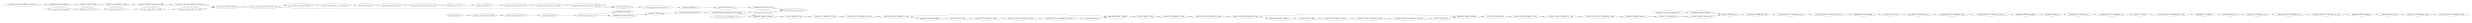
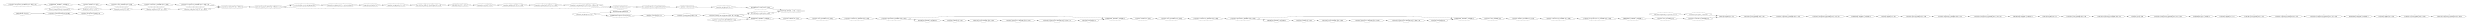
(549, 15) -> none
